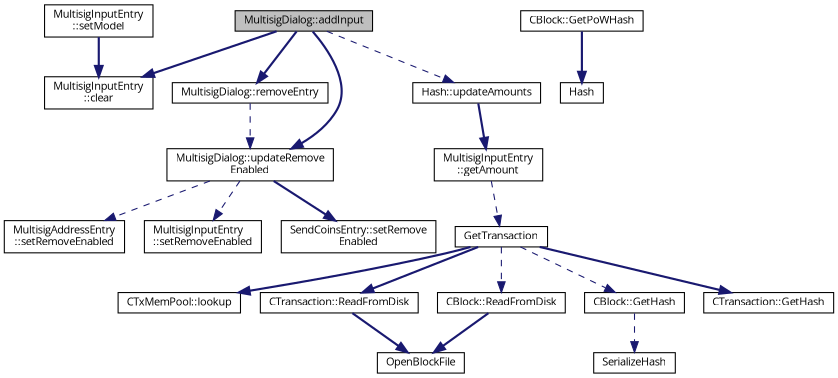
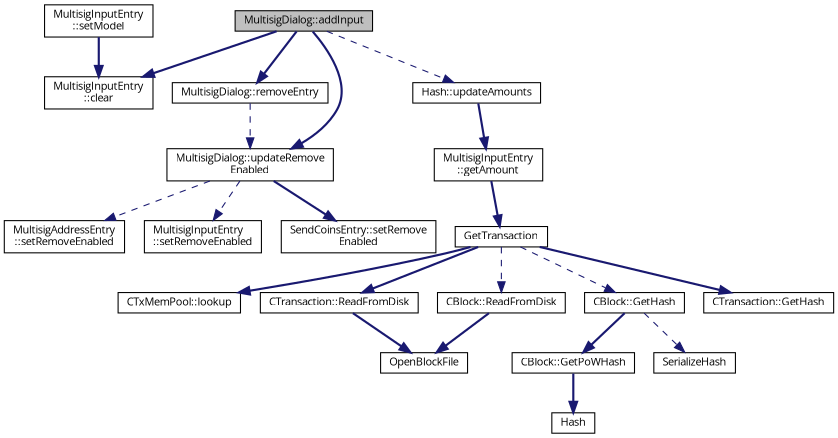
(494, 198) -> (494, 198)
none -> (608, 329)
